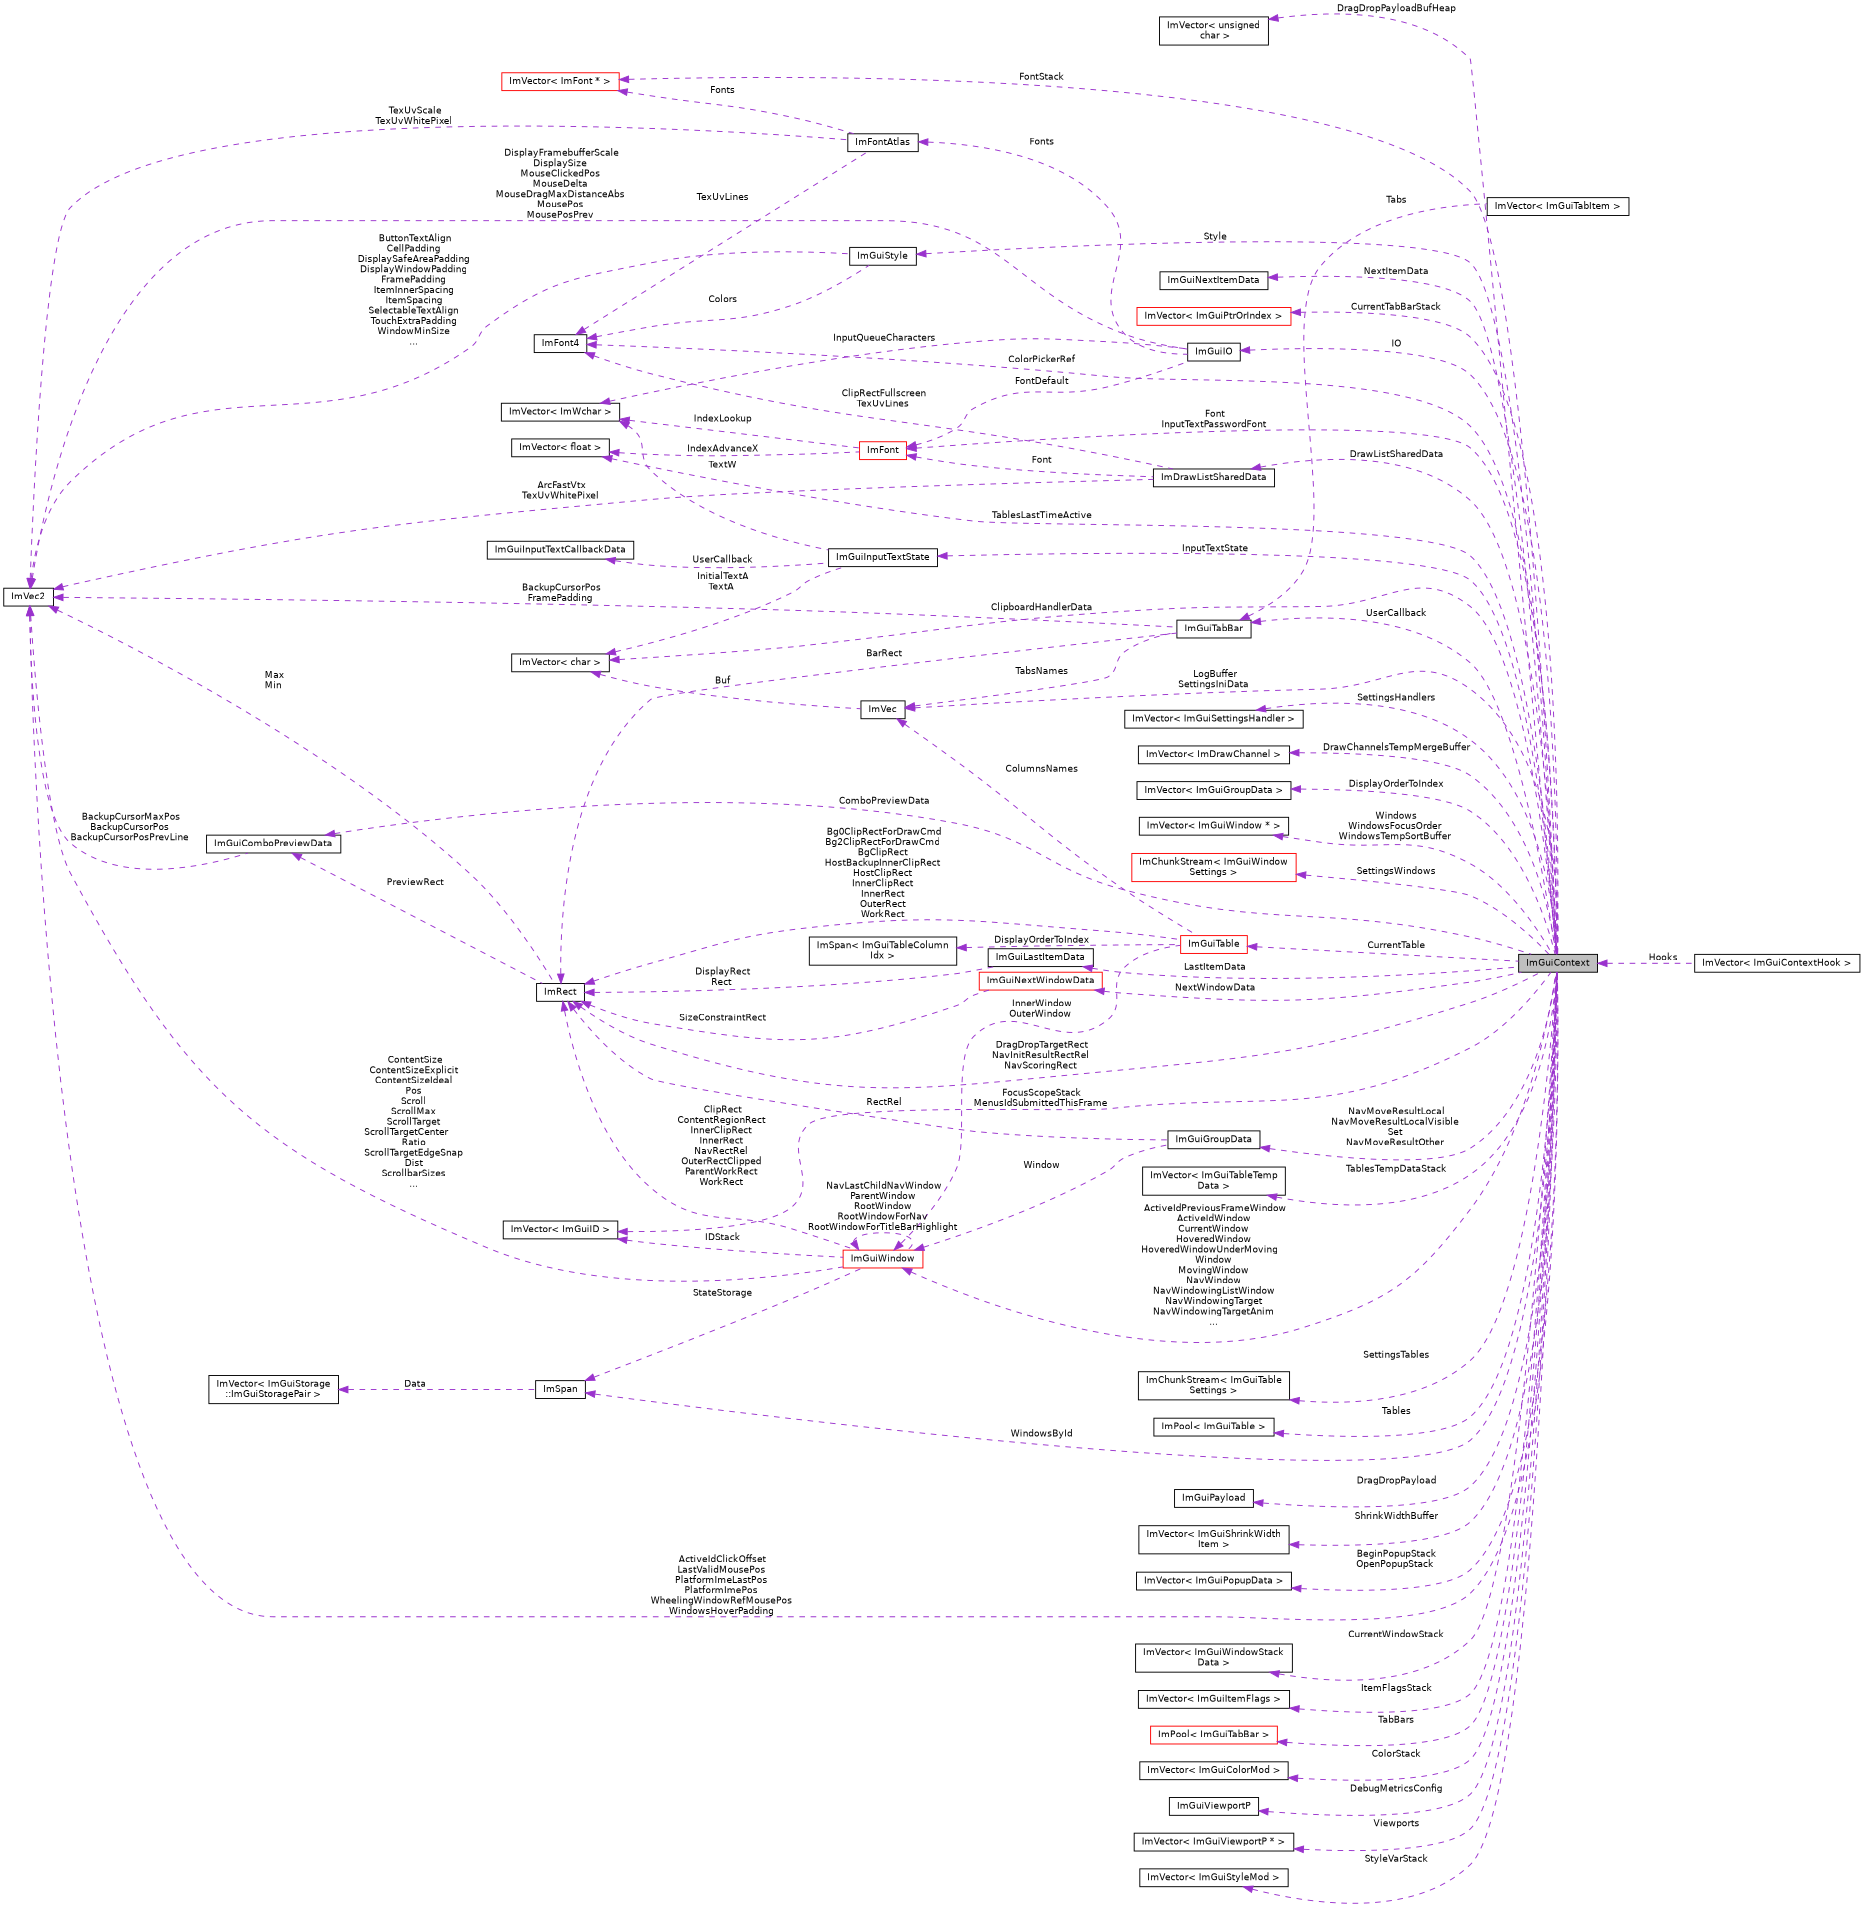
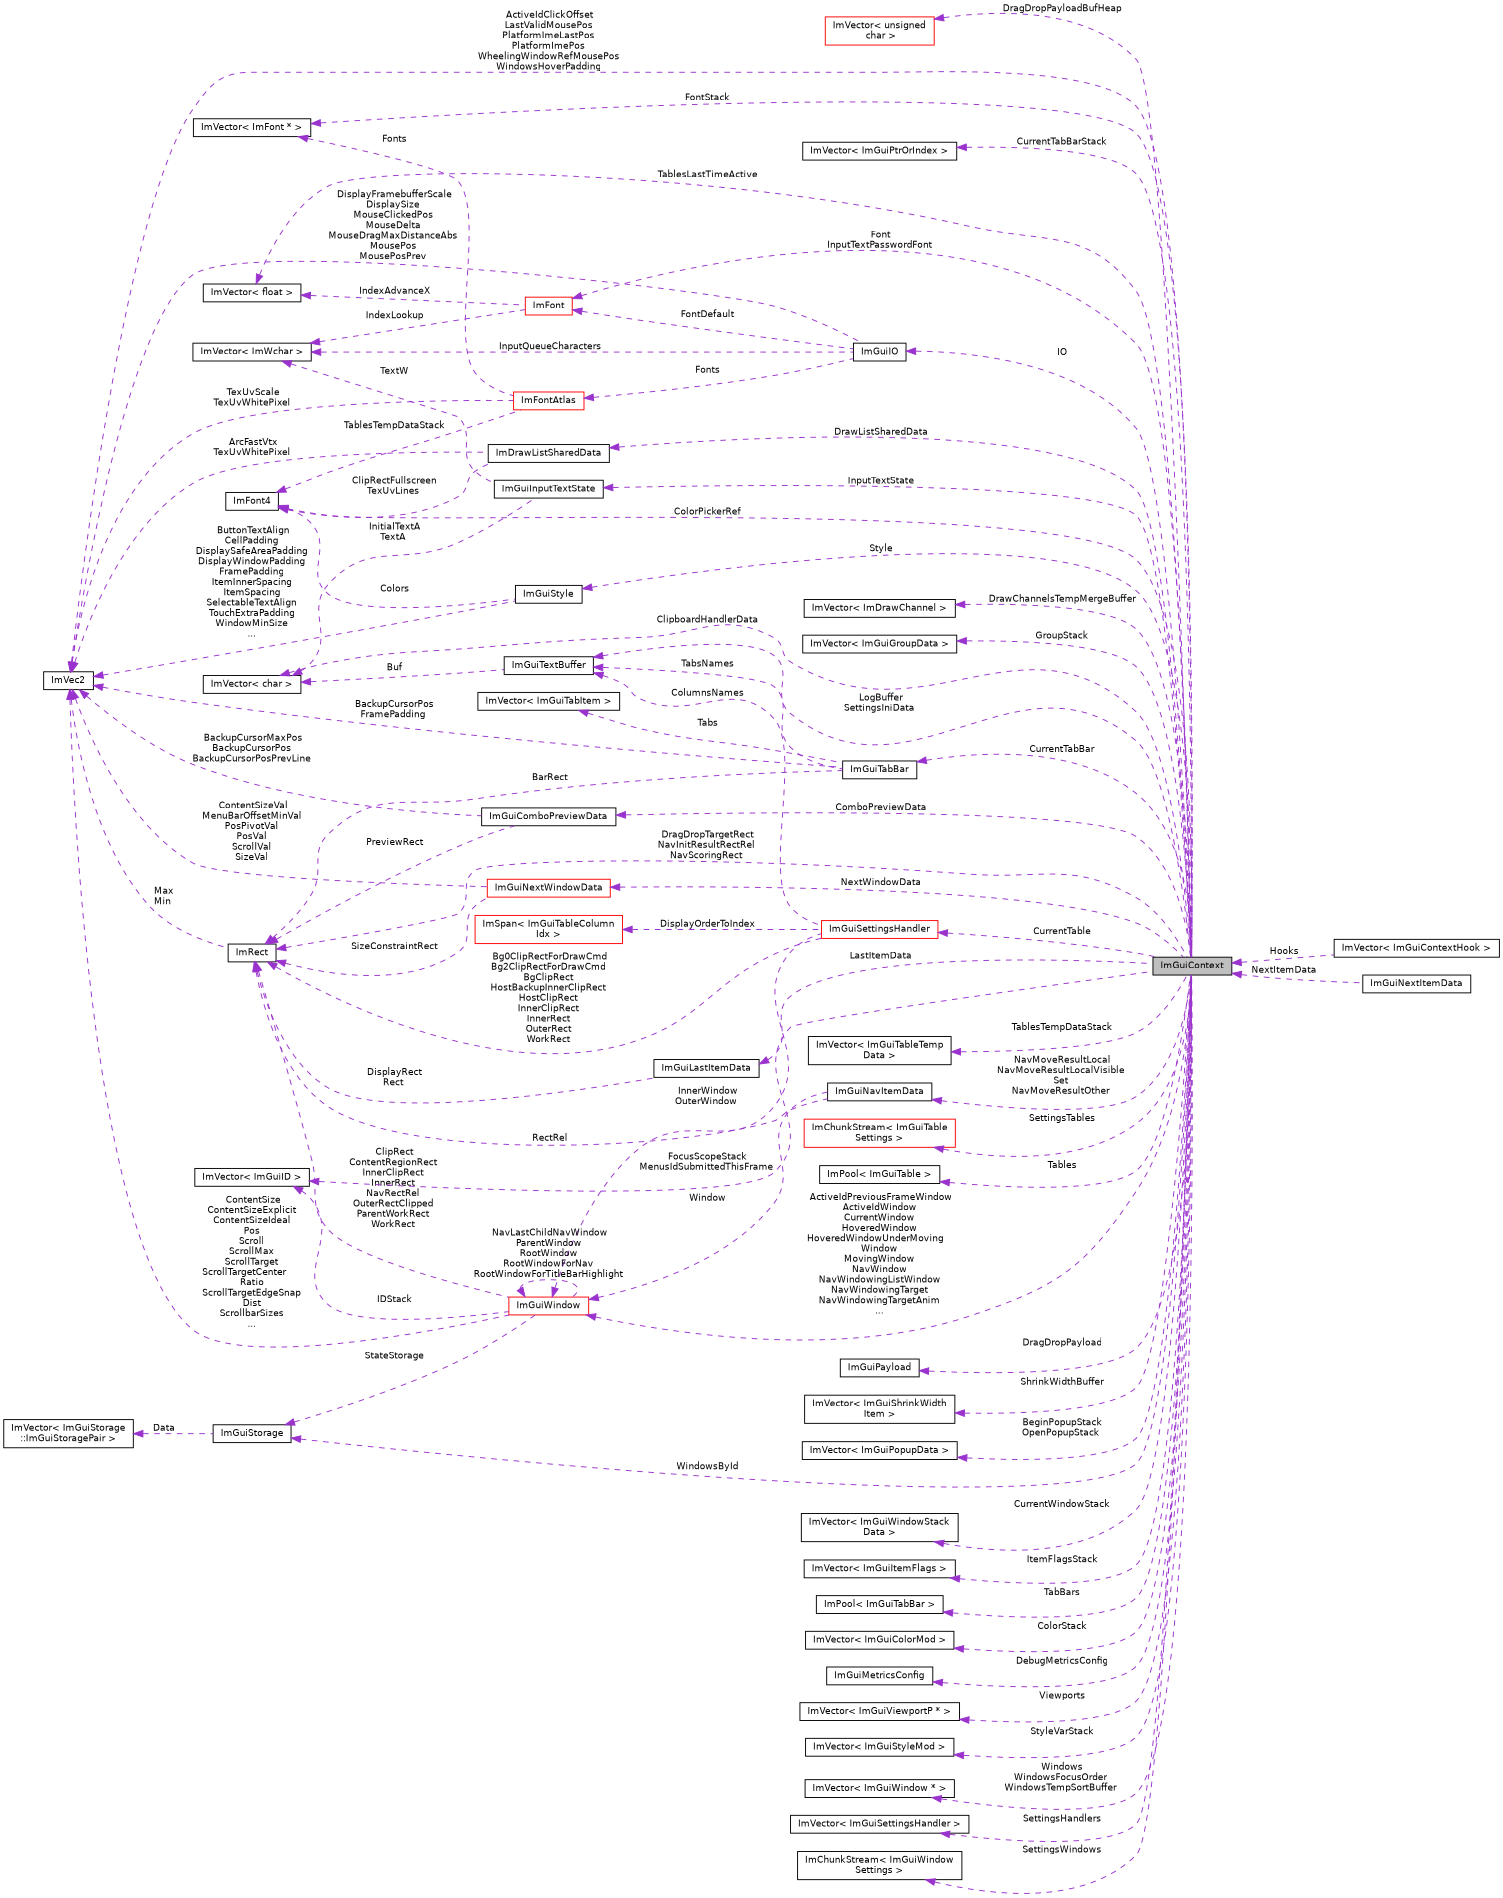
(1214, 31) -> (880, 31)
(561, 82) -> (252, 128)
(883, 143) -> (549, 401)
(722, 198) -> (393, 426)
(1214, 316) -> (880, 151)
(1492, 358) -> (1302, 980)
(1305, 362) -> (714, 742)
(1034, 471) -> none
(561, 550) -> none
(1395, 614) -> (1061, 750)
(883, 710) -> (549, 666)
(1395, 784) -> (1061, 636)
(1214, 868) -> (880, 1866)
none -> (237, 872)
(421, 920) -> (393, 877)
(1214, 945) -> (880, 929)
(883, 951) -> (549, 929)
(1214, 1140) -> (880, 1092)
(1214, 1386) -> (880, 1133)
(561, 1390) -> (252, 1434)
(1214, 1735) -> (880, 1605)
(1214, 1806) -> (880, 1676)
